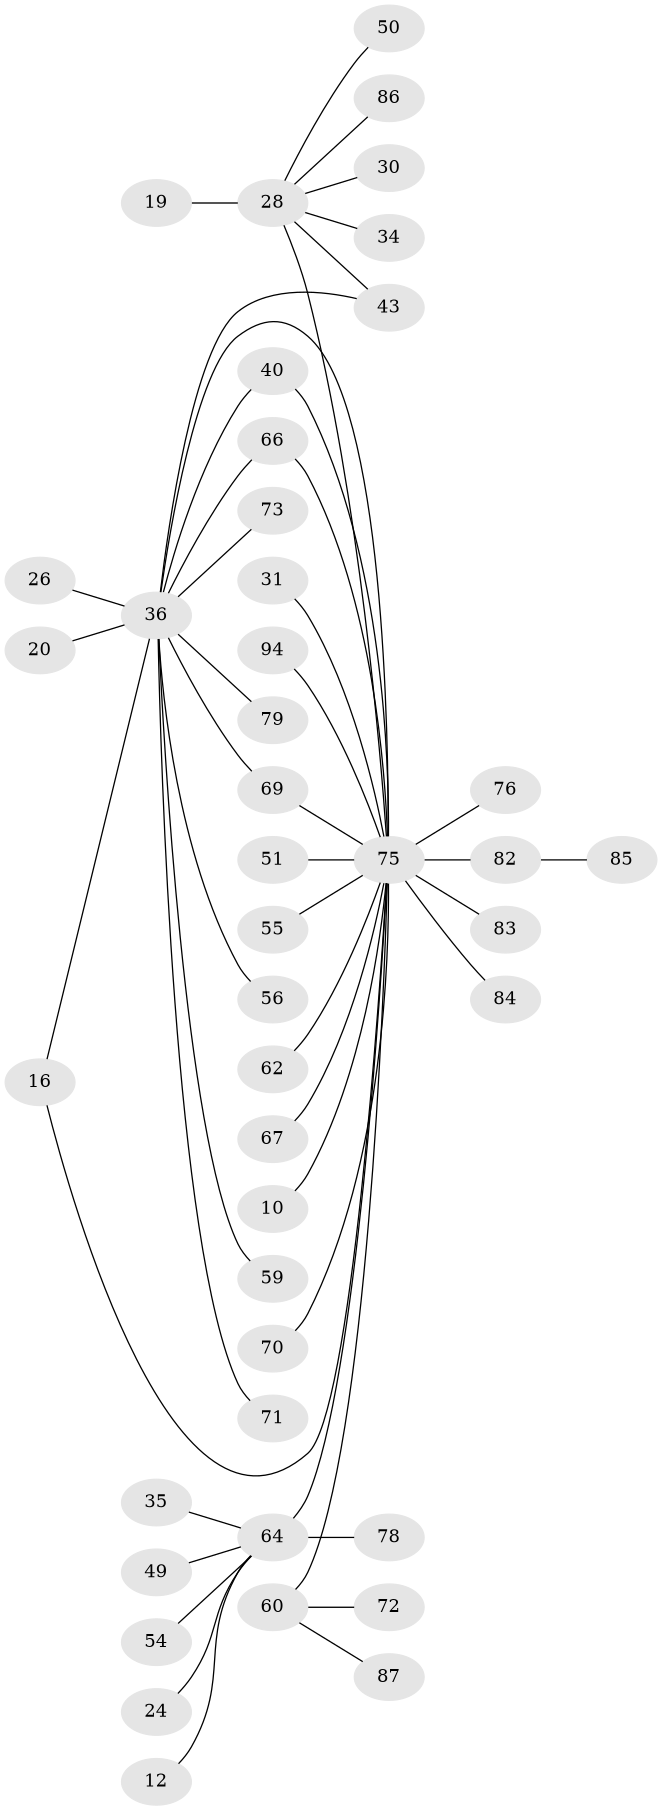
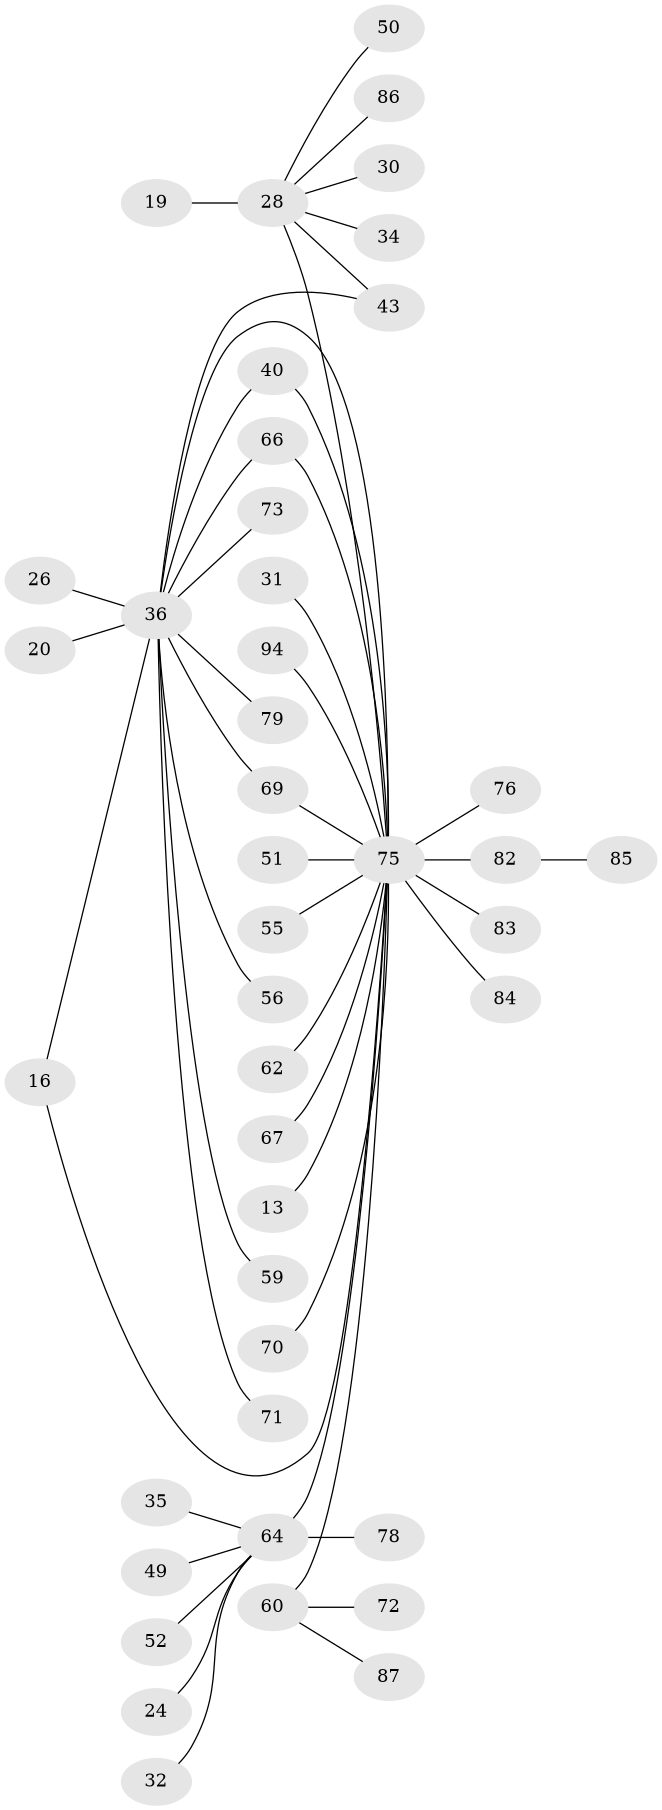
(273, 1209) -> (273, 1209)
(156, 1642) -> (156, 1642)
(156, 1782) -> (156, 1782)
